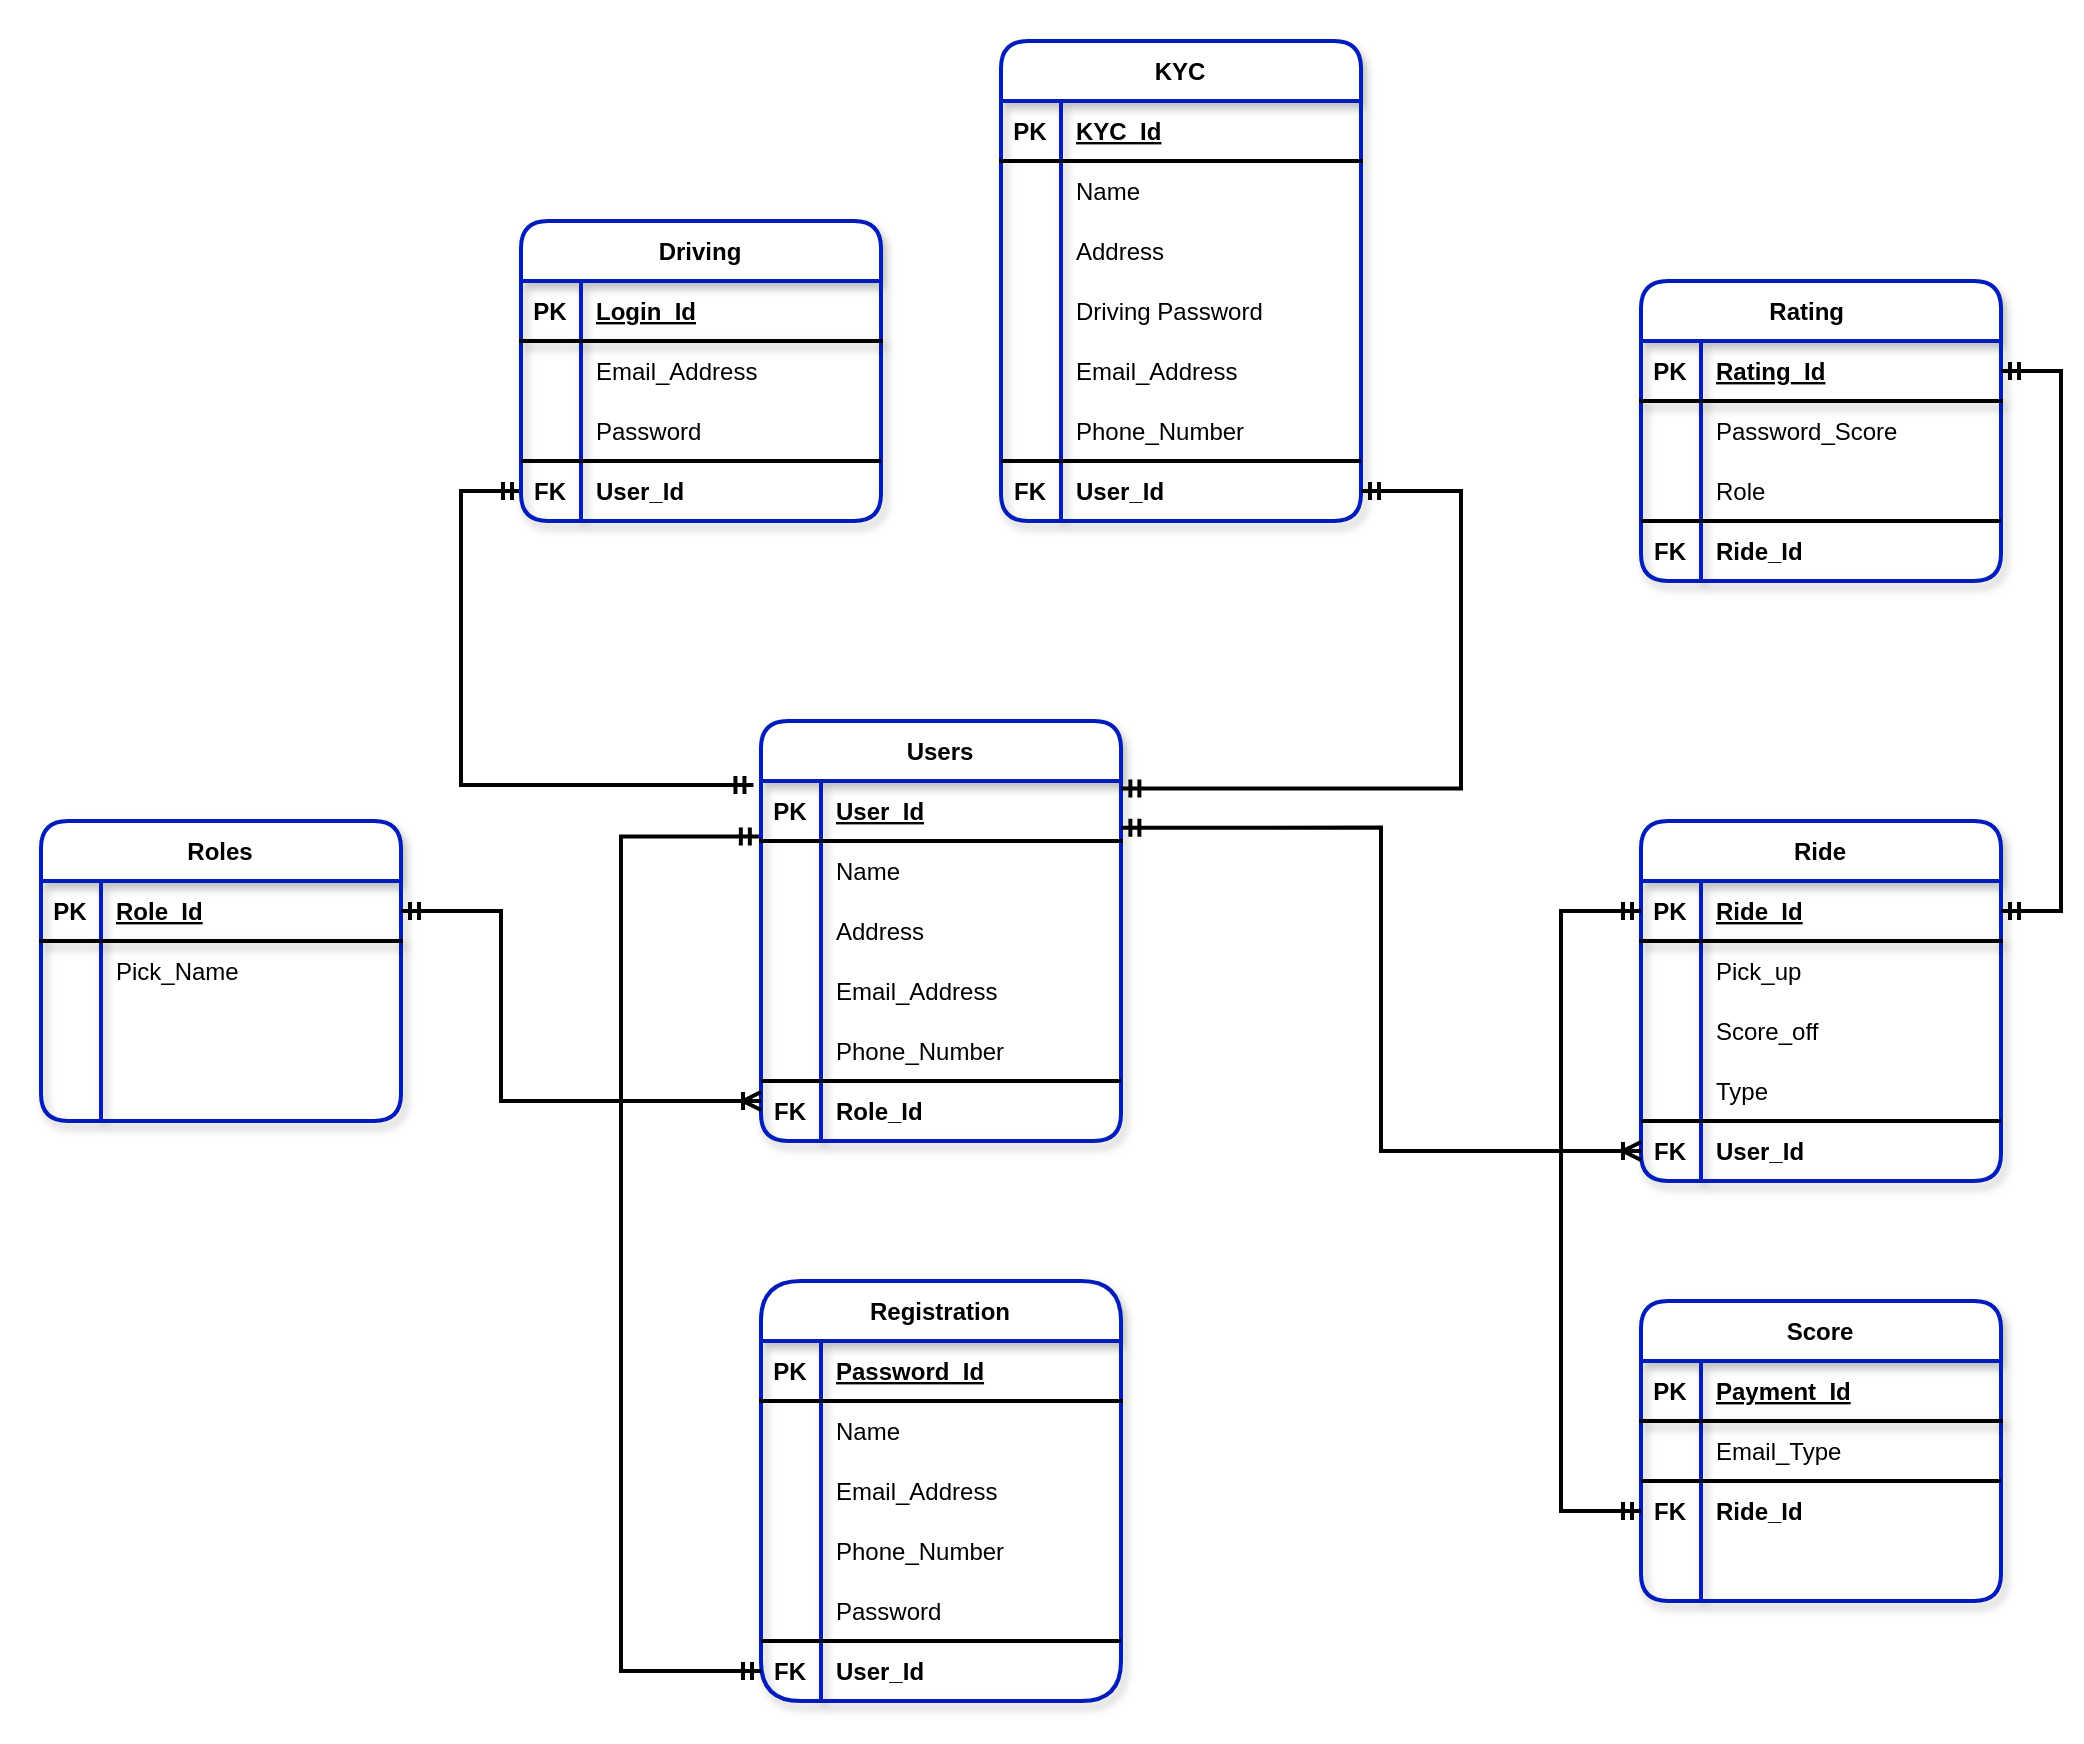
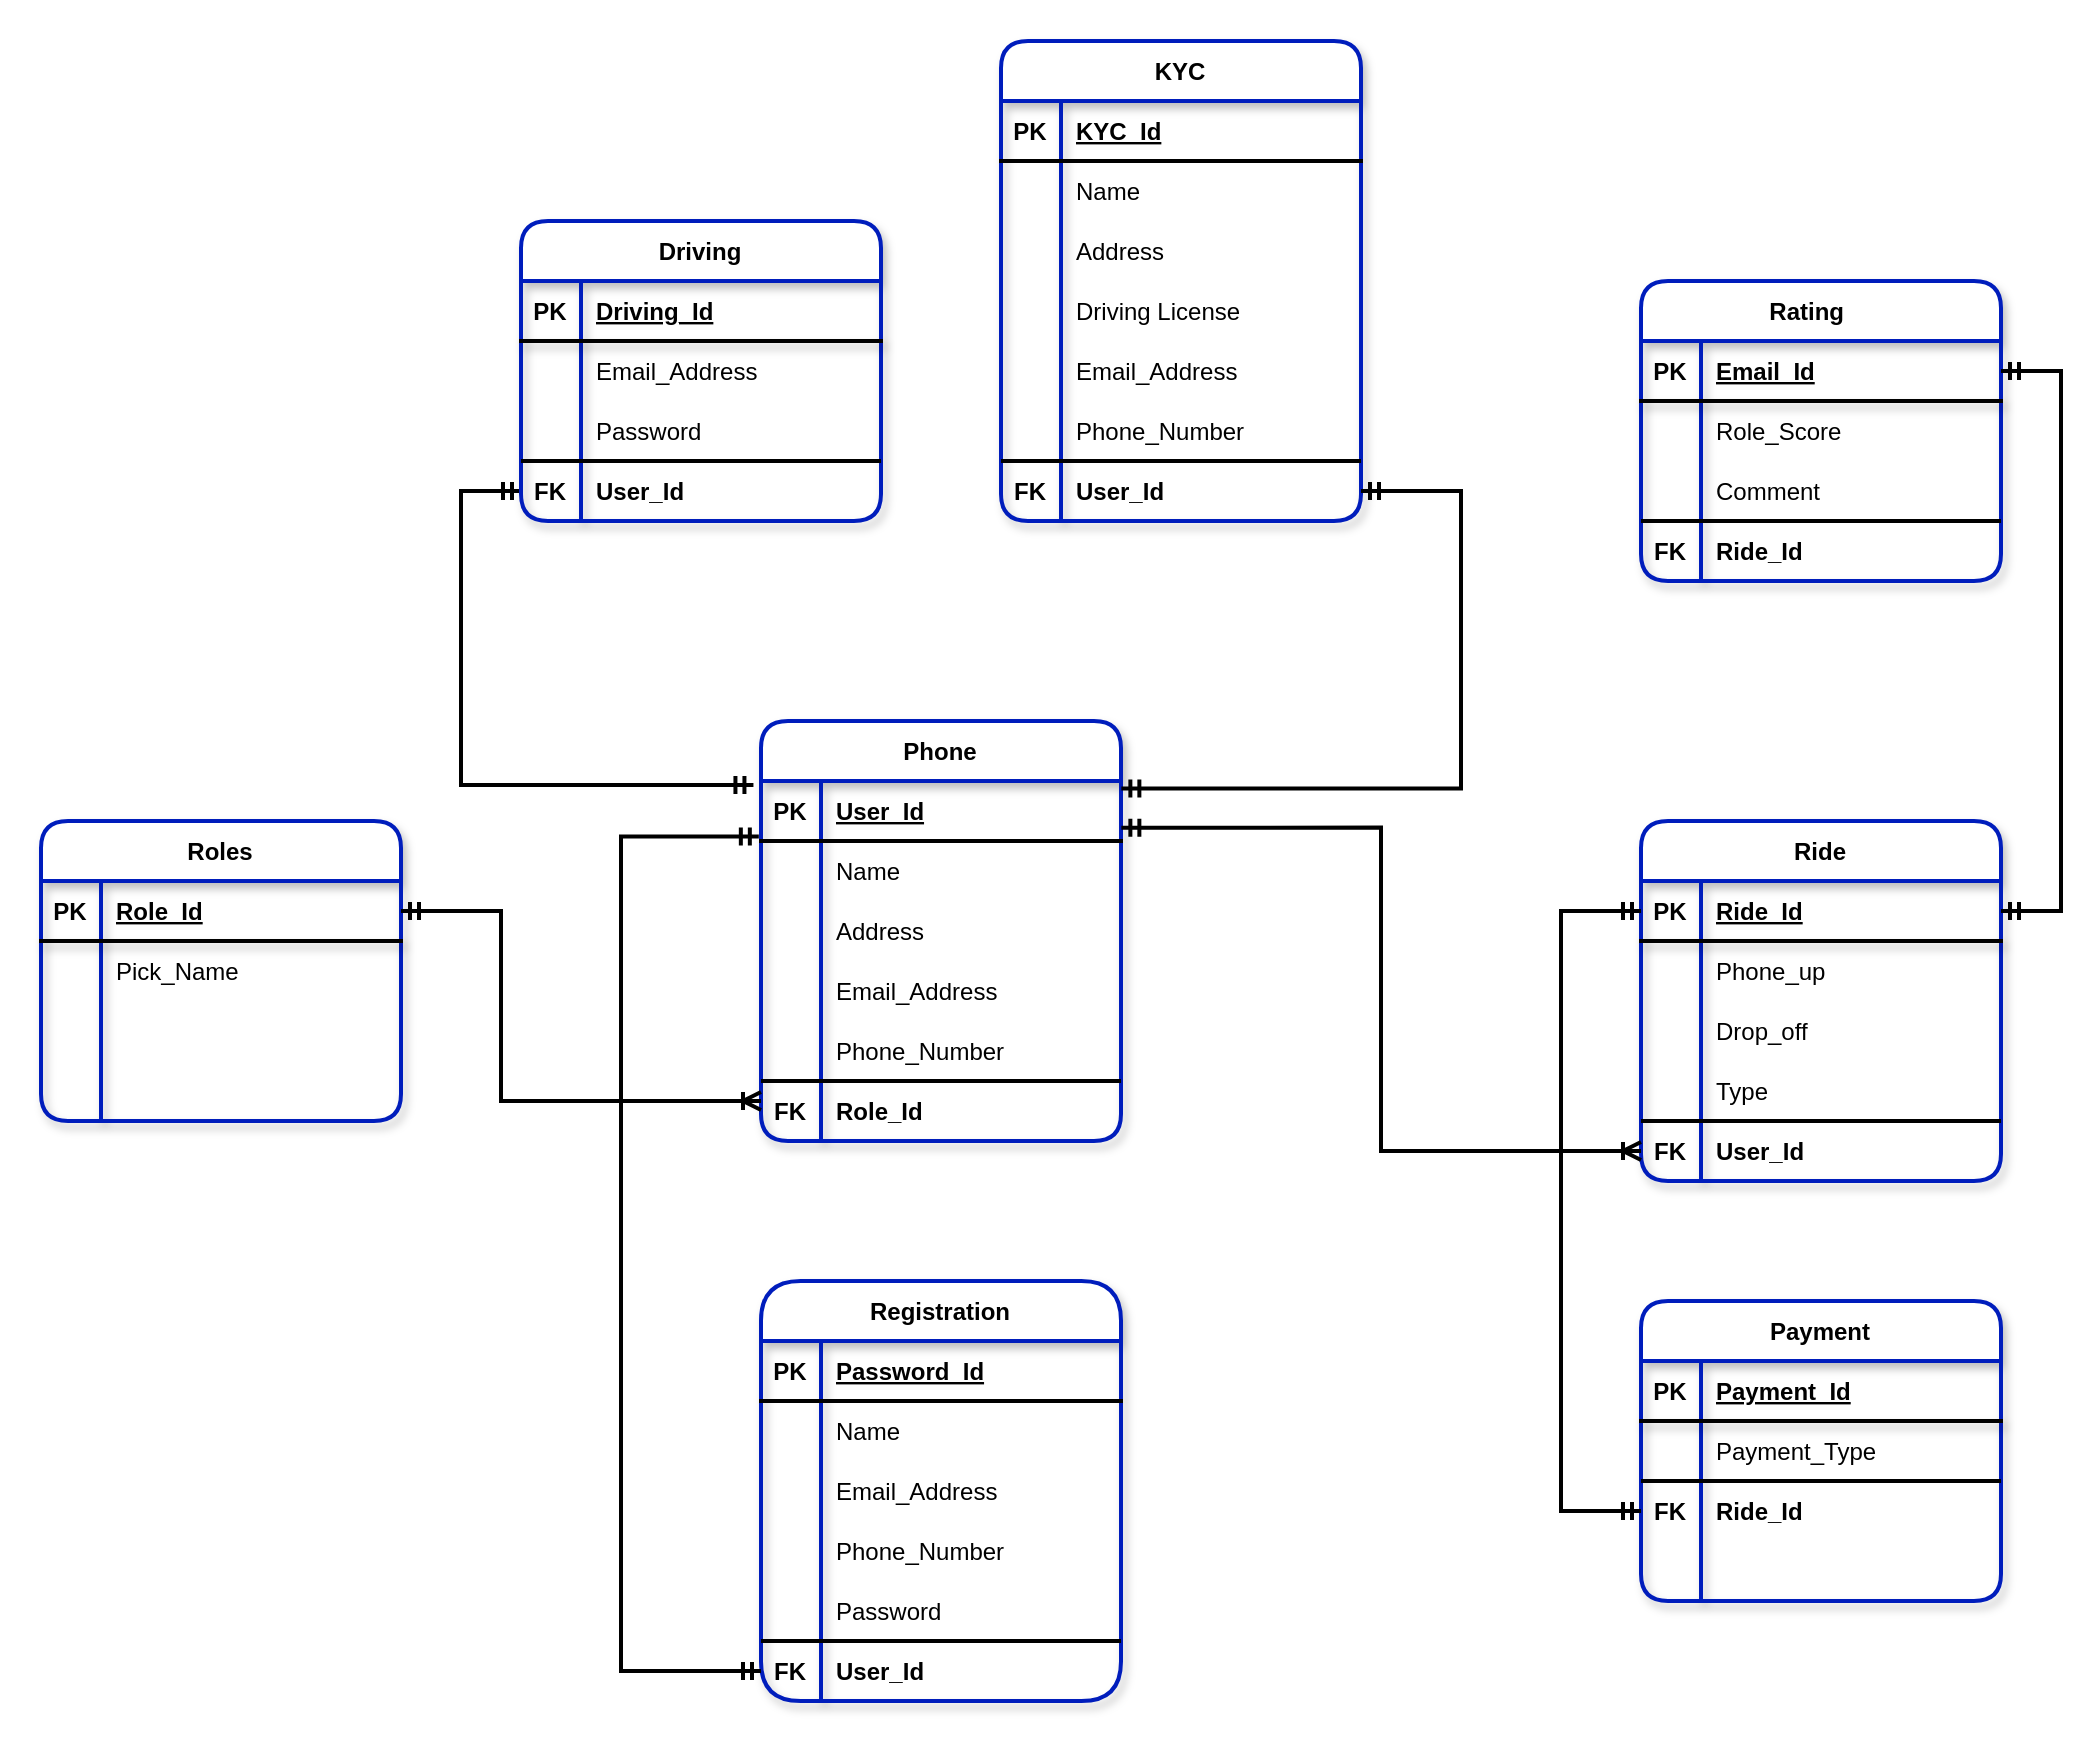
(647, 312) -> (657, 312)
(1174, 312) -> (1164, 312)
(1773, 372) -> (1764, 372)
(1810, 432) -> (1780, 432)
(1740, 492) -> (1763, 492)
(940, 752) -> (940, 752)
(1760, 972) -> (1770, 972)
(1776, 1032) -> (1770, 1032)
(1820, 1332) -> (1820, 1332)
(1777, 1452) -> (1797, 1452)
